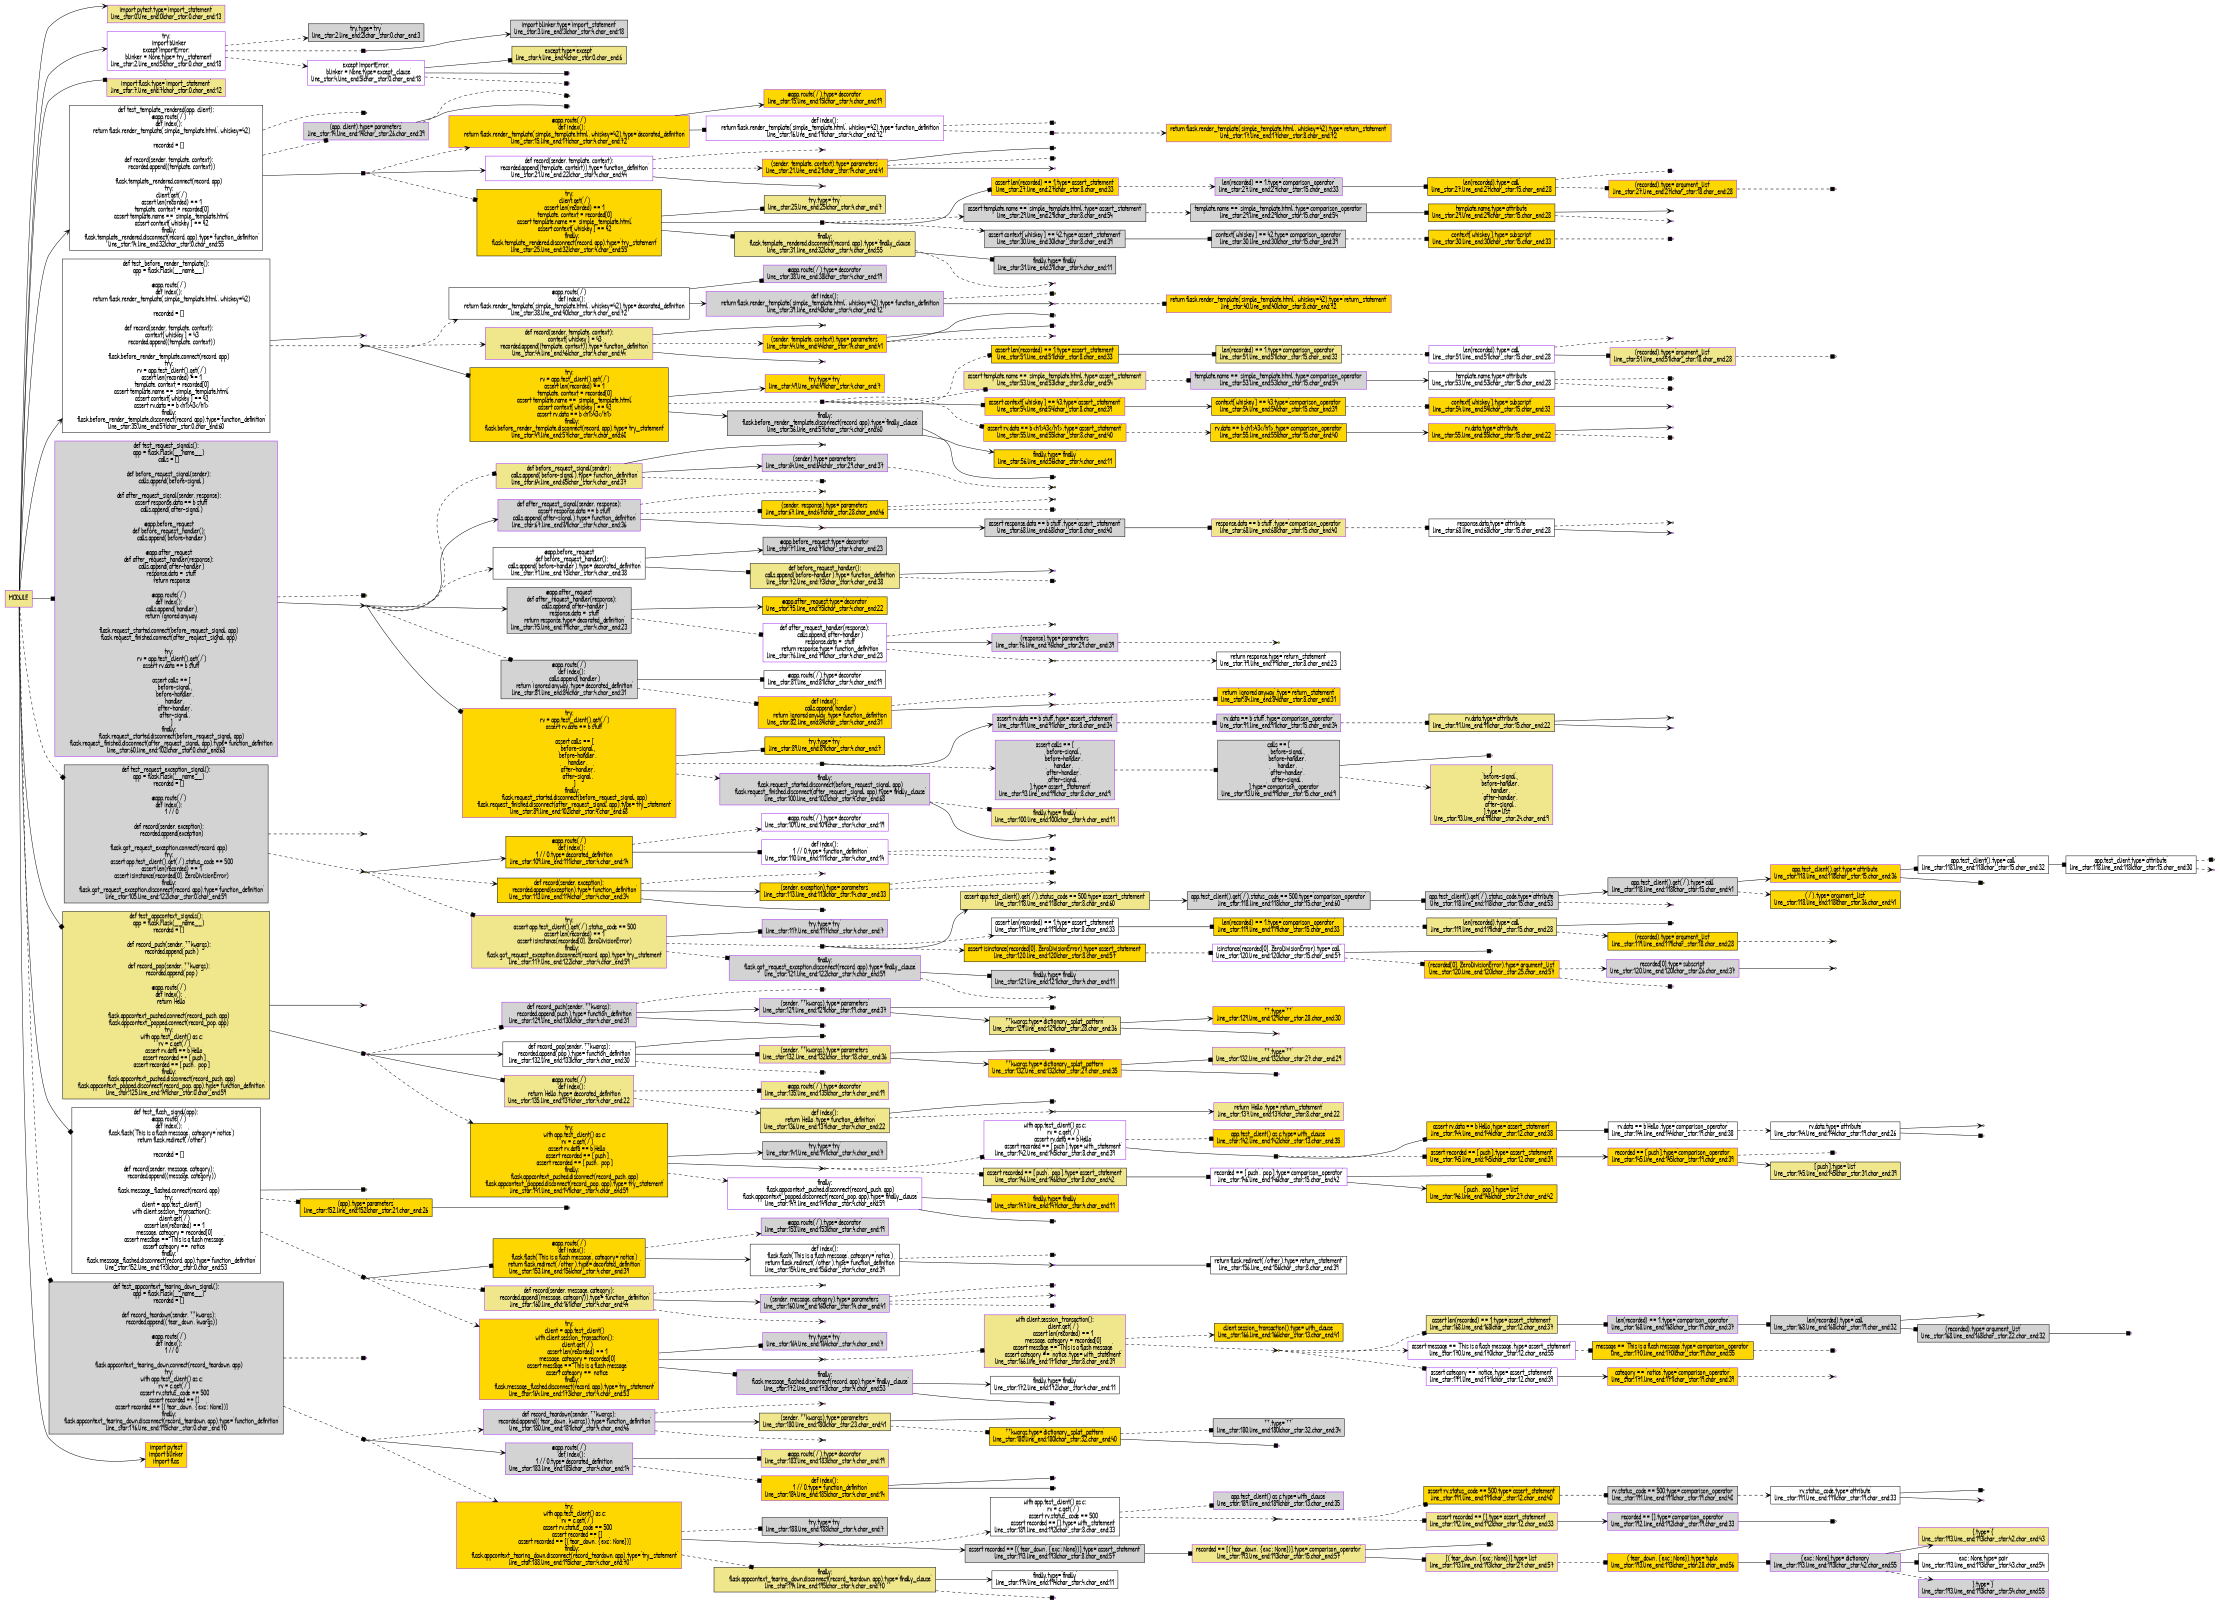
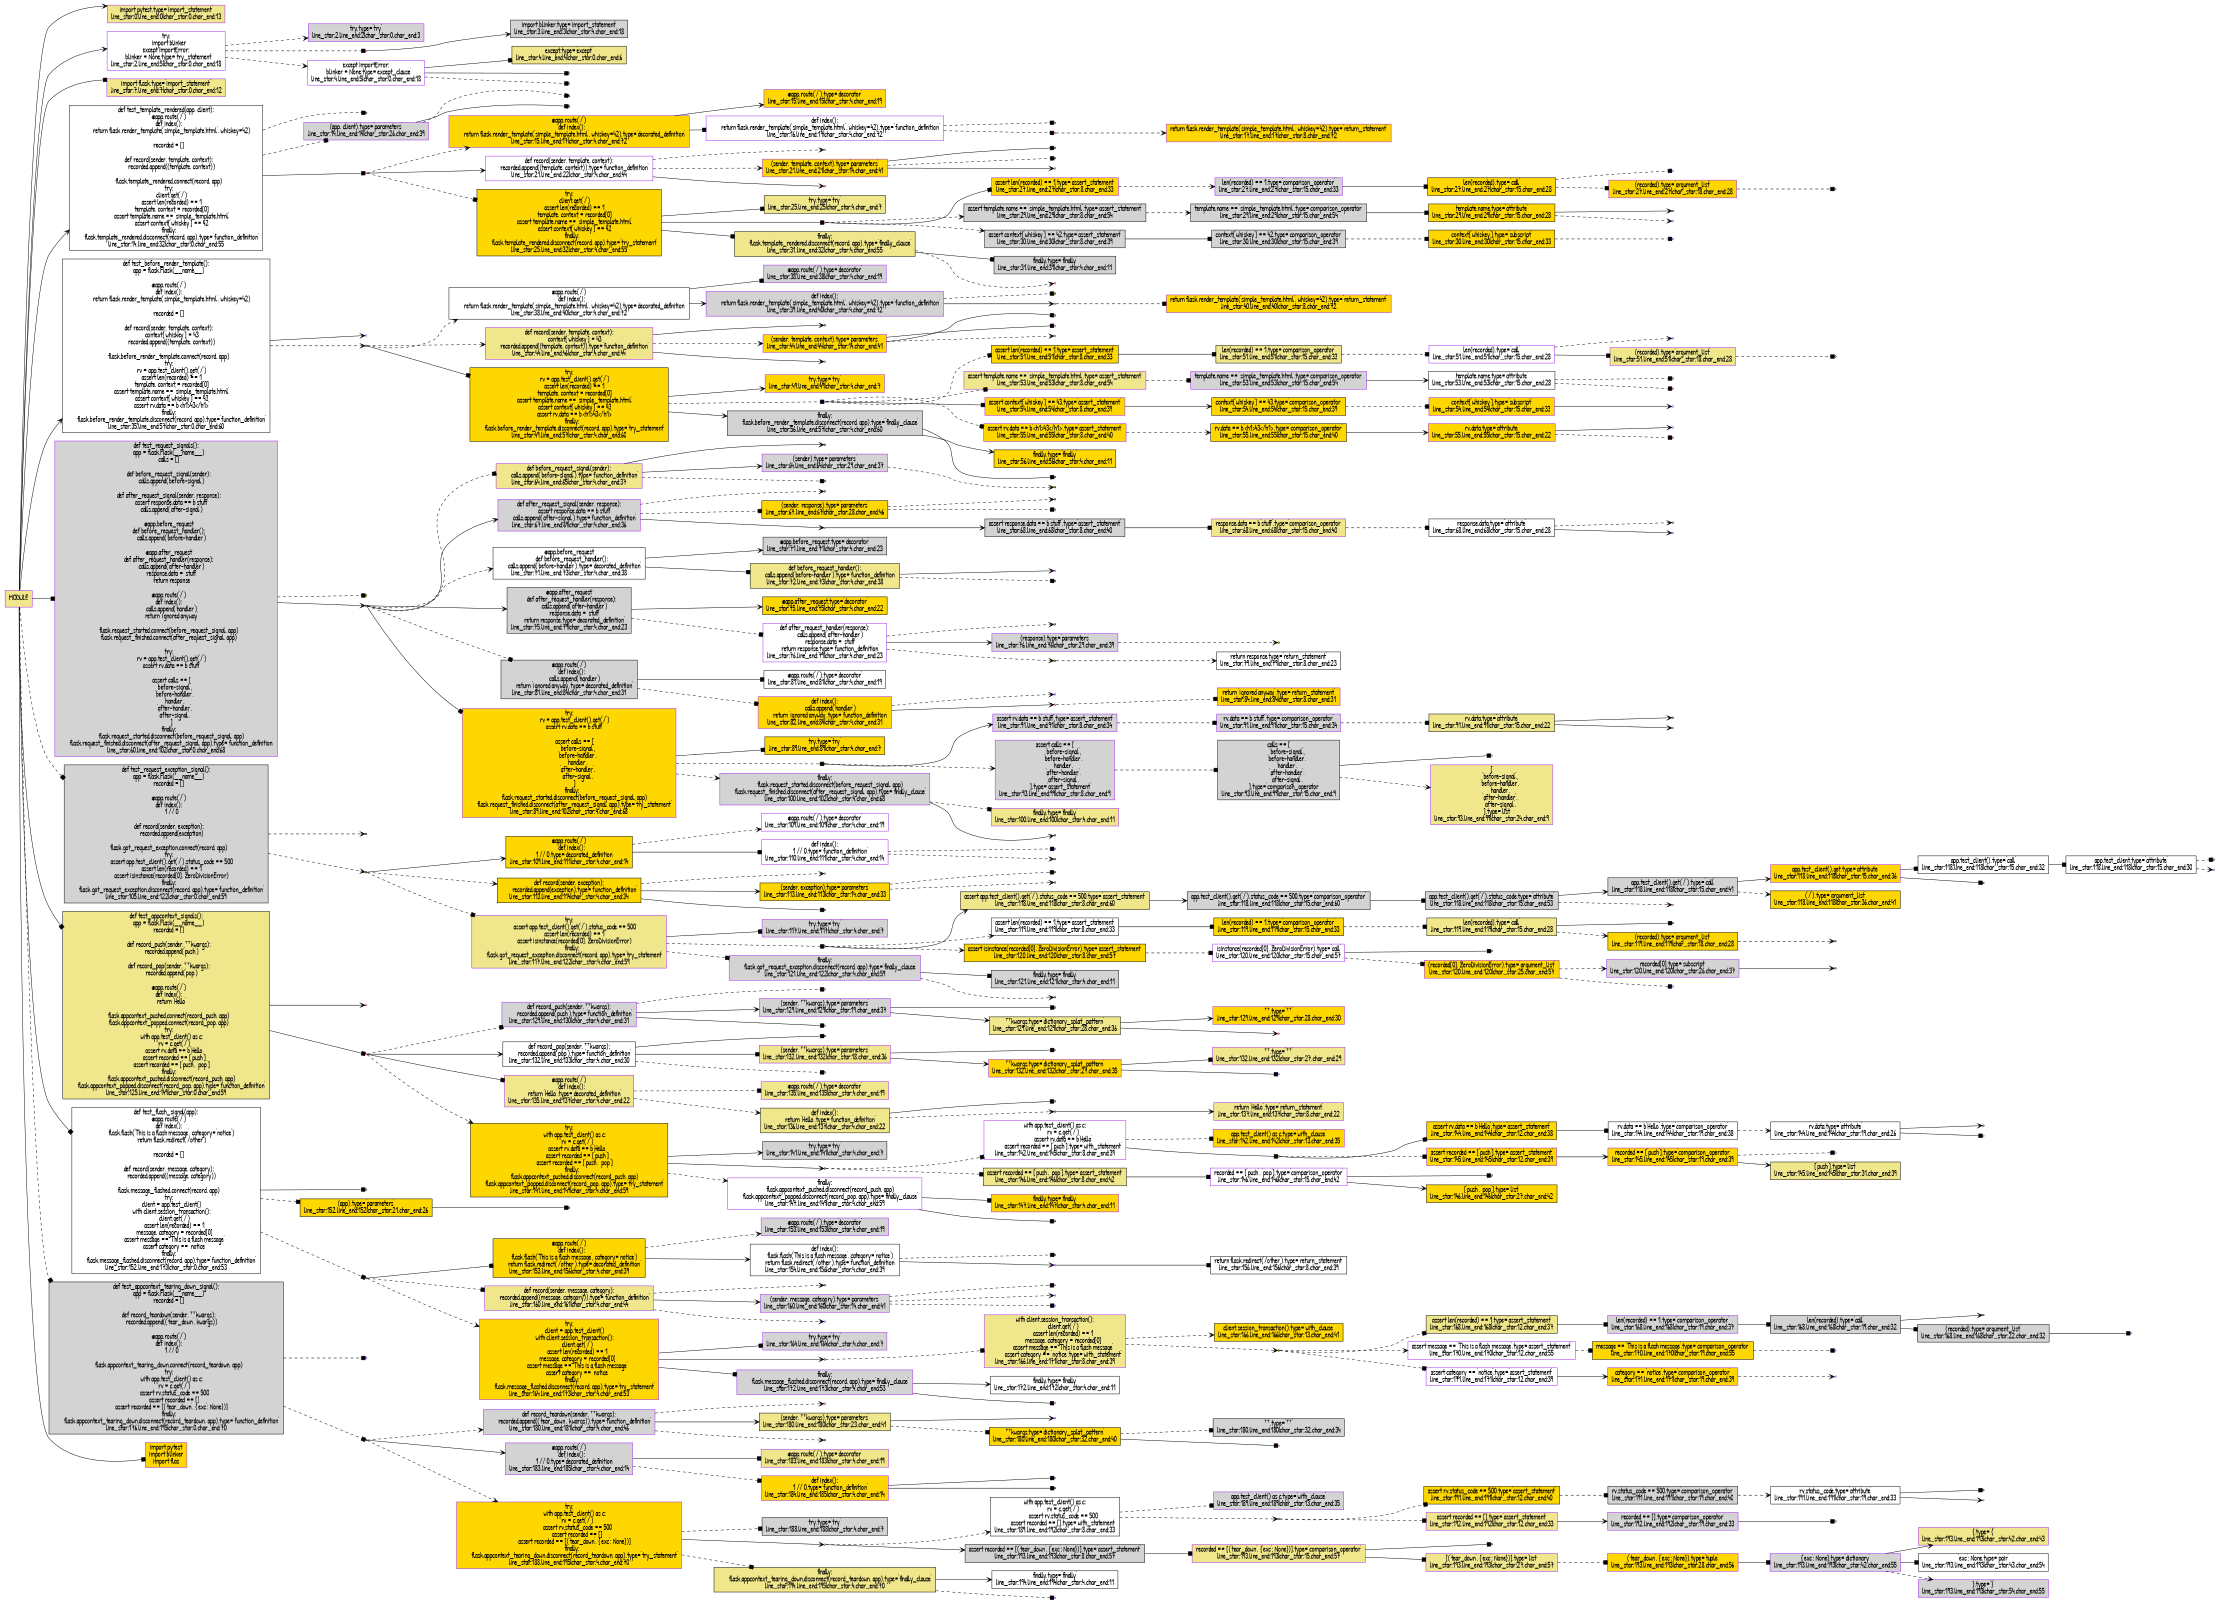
(366, 33) -> (366, 33)
(24, 1072) -> (24, 1072)
